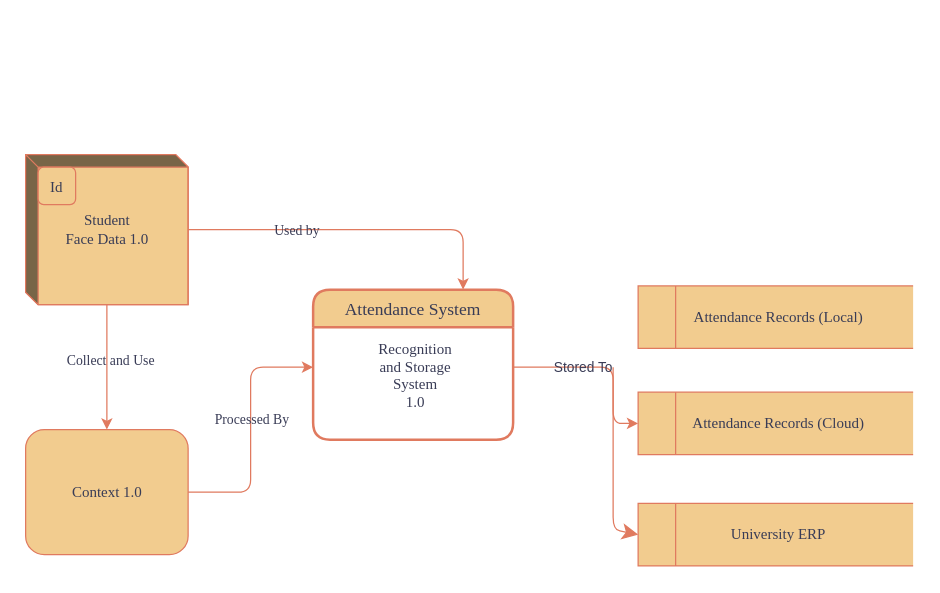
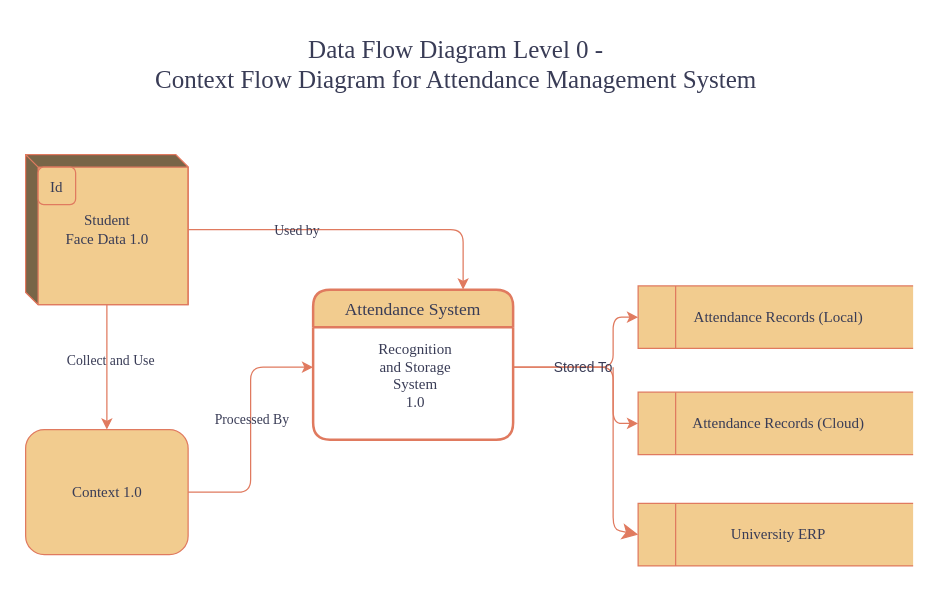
none -> (456, 63)
none -> (613, 336)
